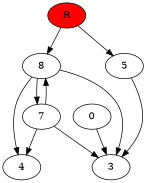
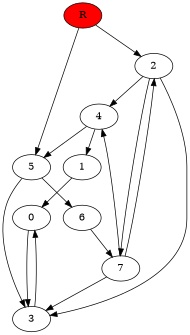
(41, 66) -> (154, 66)
none -> (68, 140)
none -> (82, 167)
none -> (82, 218)
none -> (36, 272)
